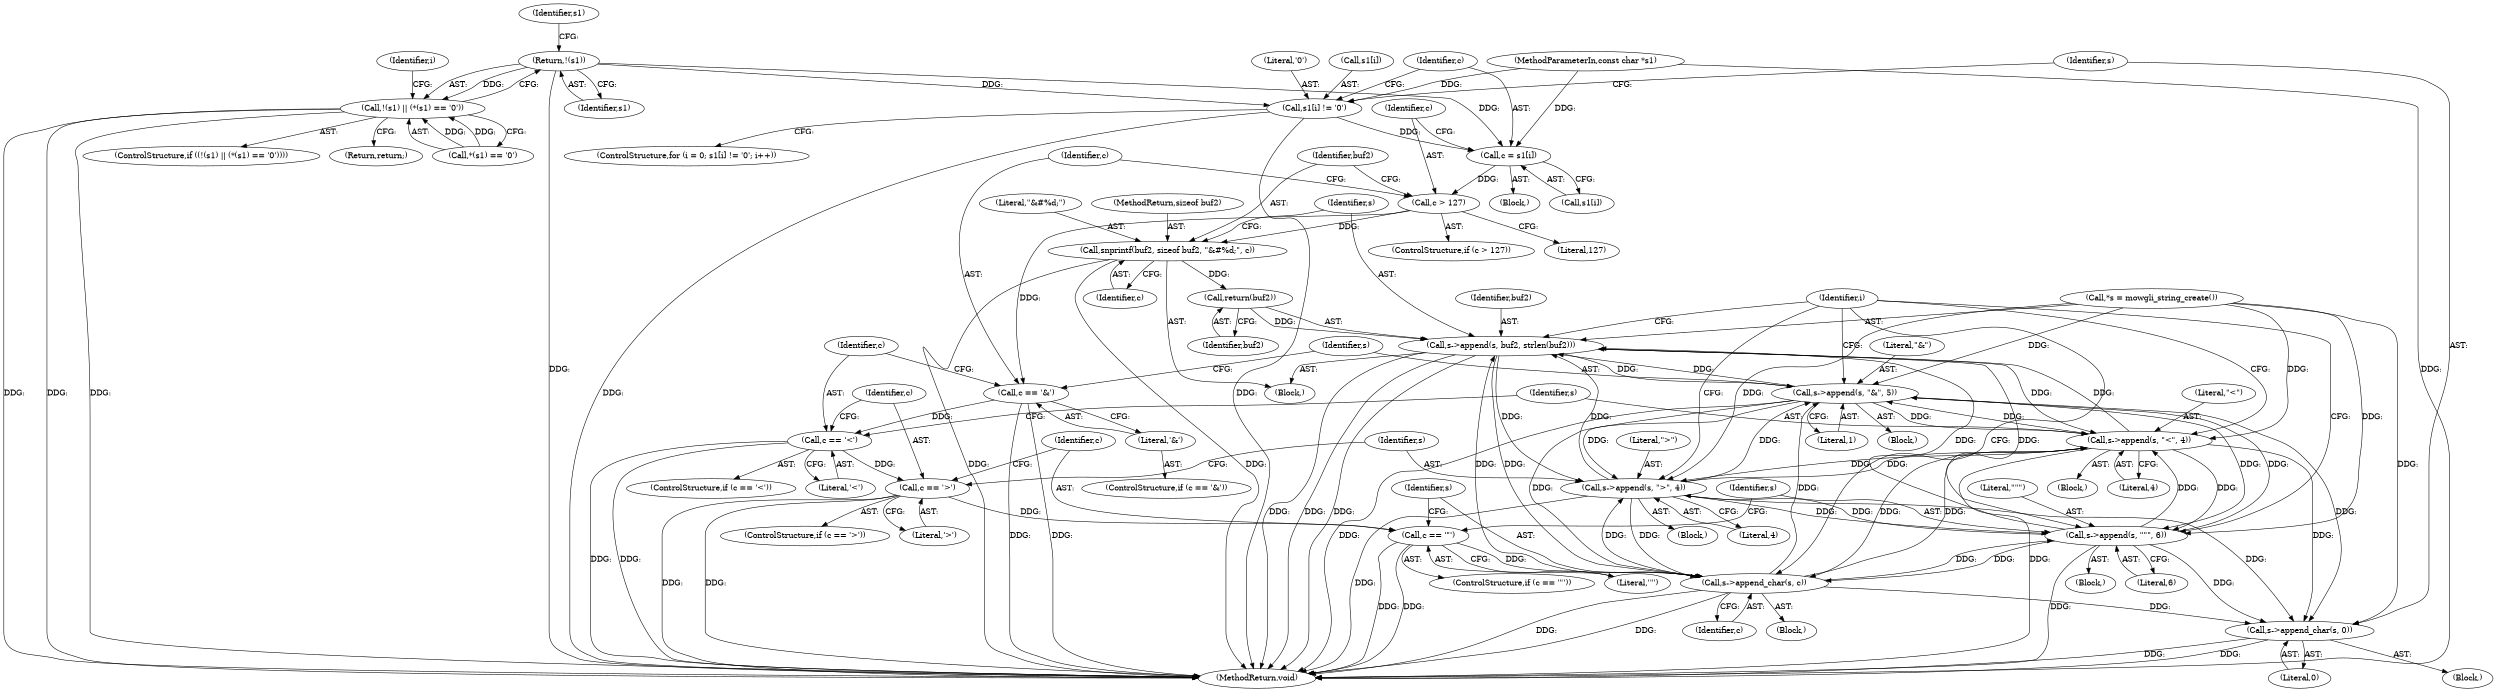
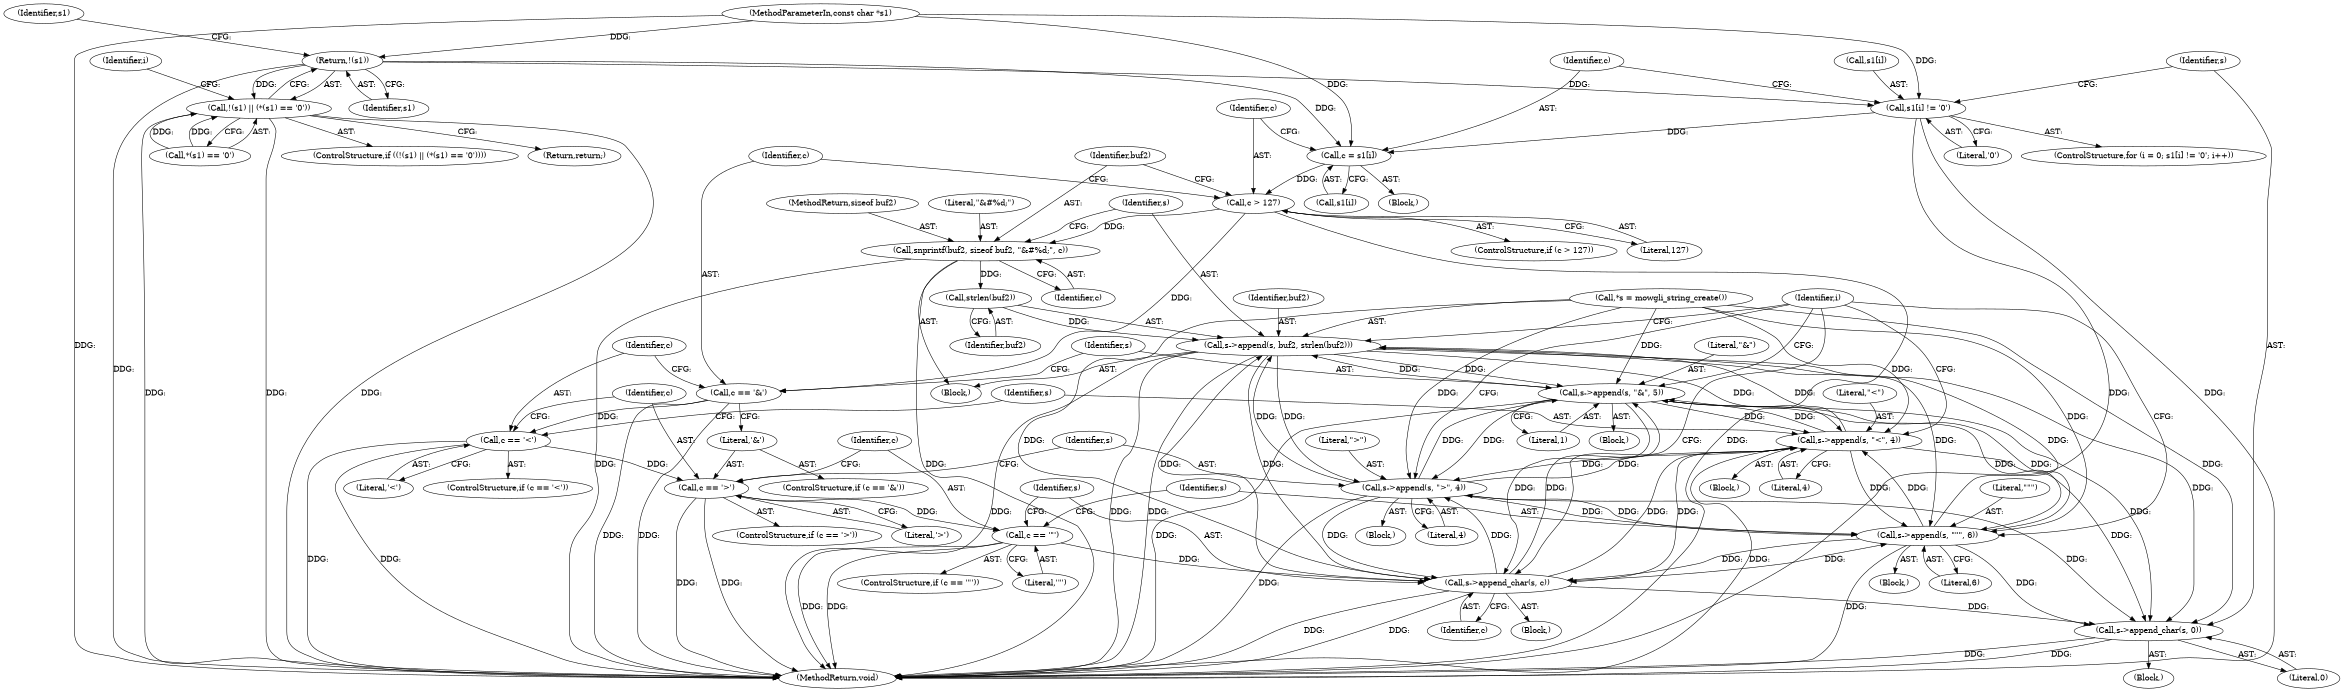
none -> (569, 39)
none -> (1965, 126)
(805, 132) -> (2055, 132)
none -> (1469, 217)
(1240, 299) -> (981, 299)
none -> (1914, 378)
none -> (1077, 390)
(1085, 427) -> (726, 463)
none -> (1702, 458)
